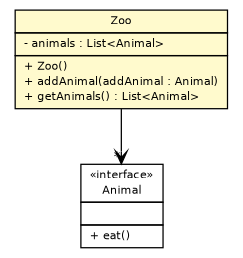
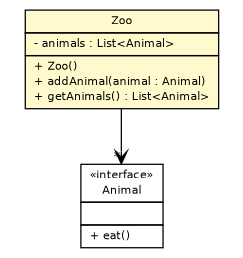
(121, 82) -> (120, 82)
